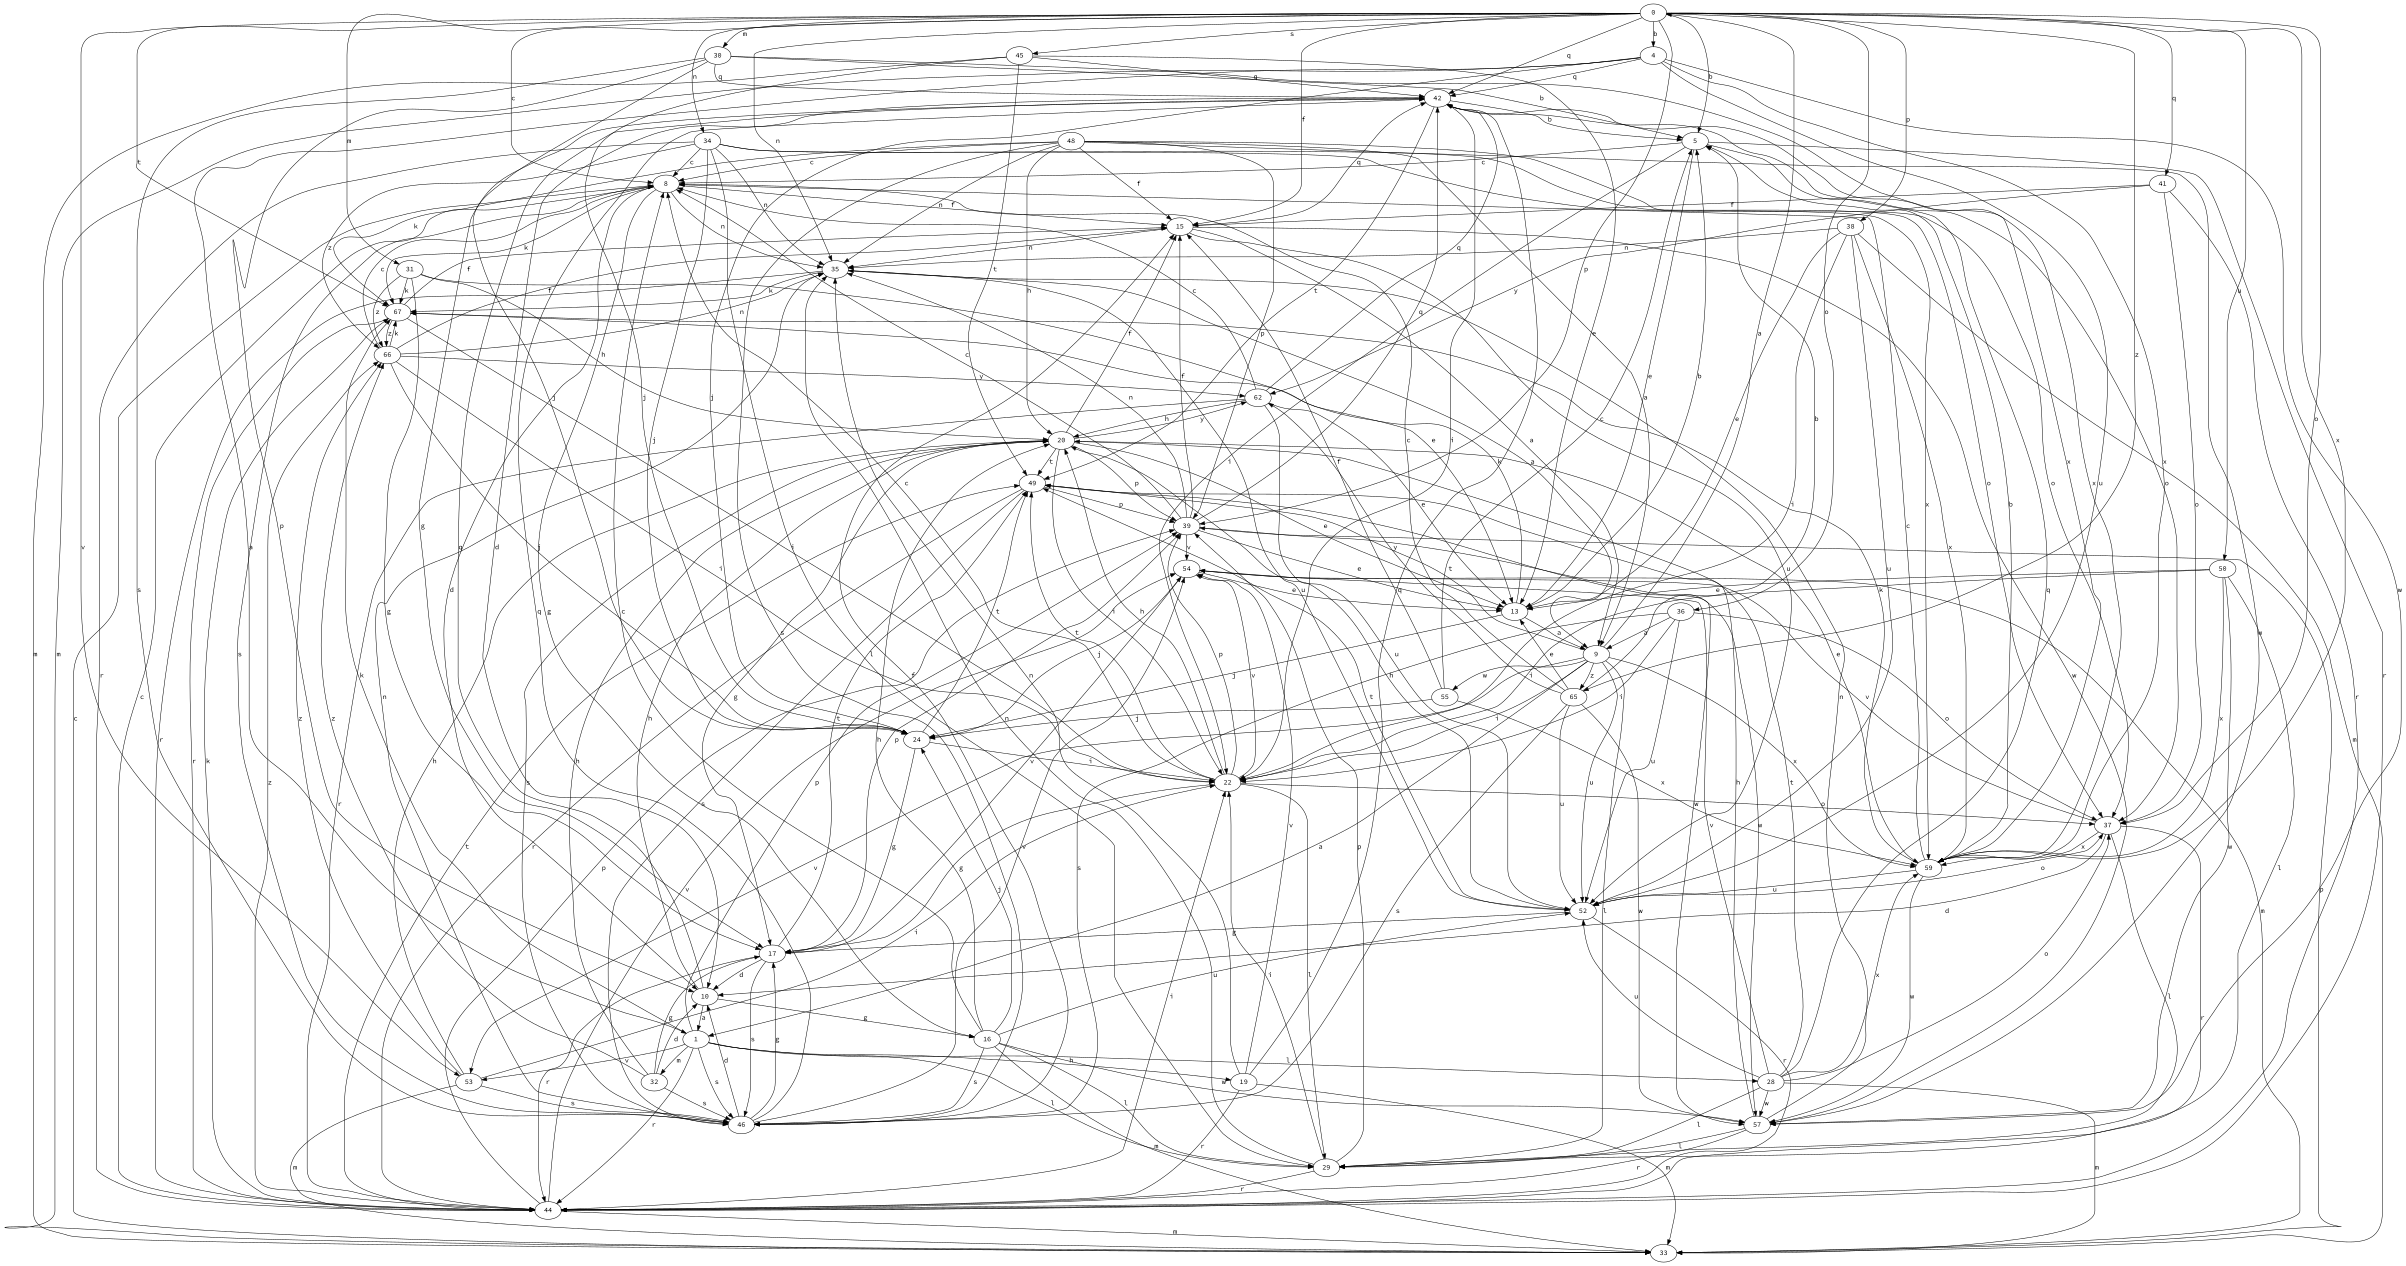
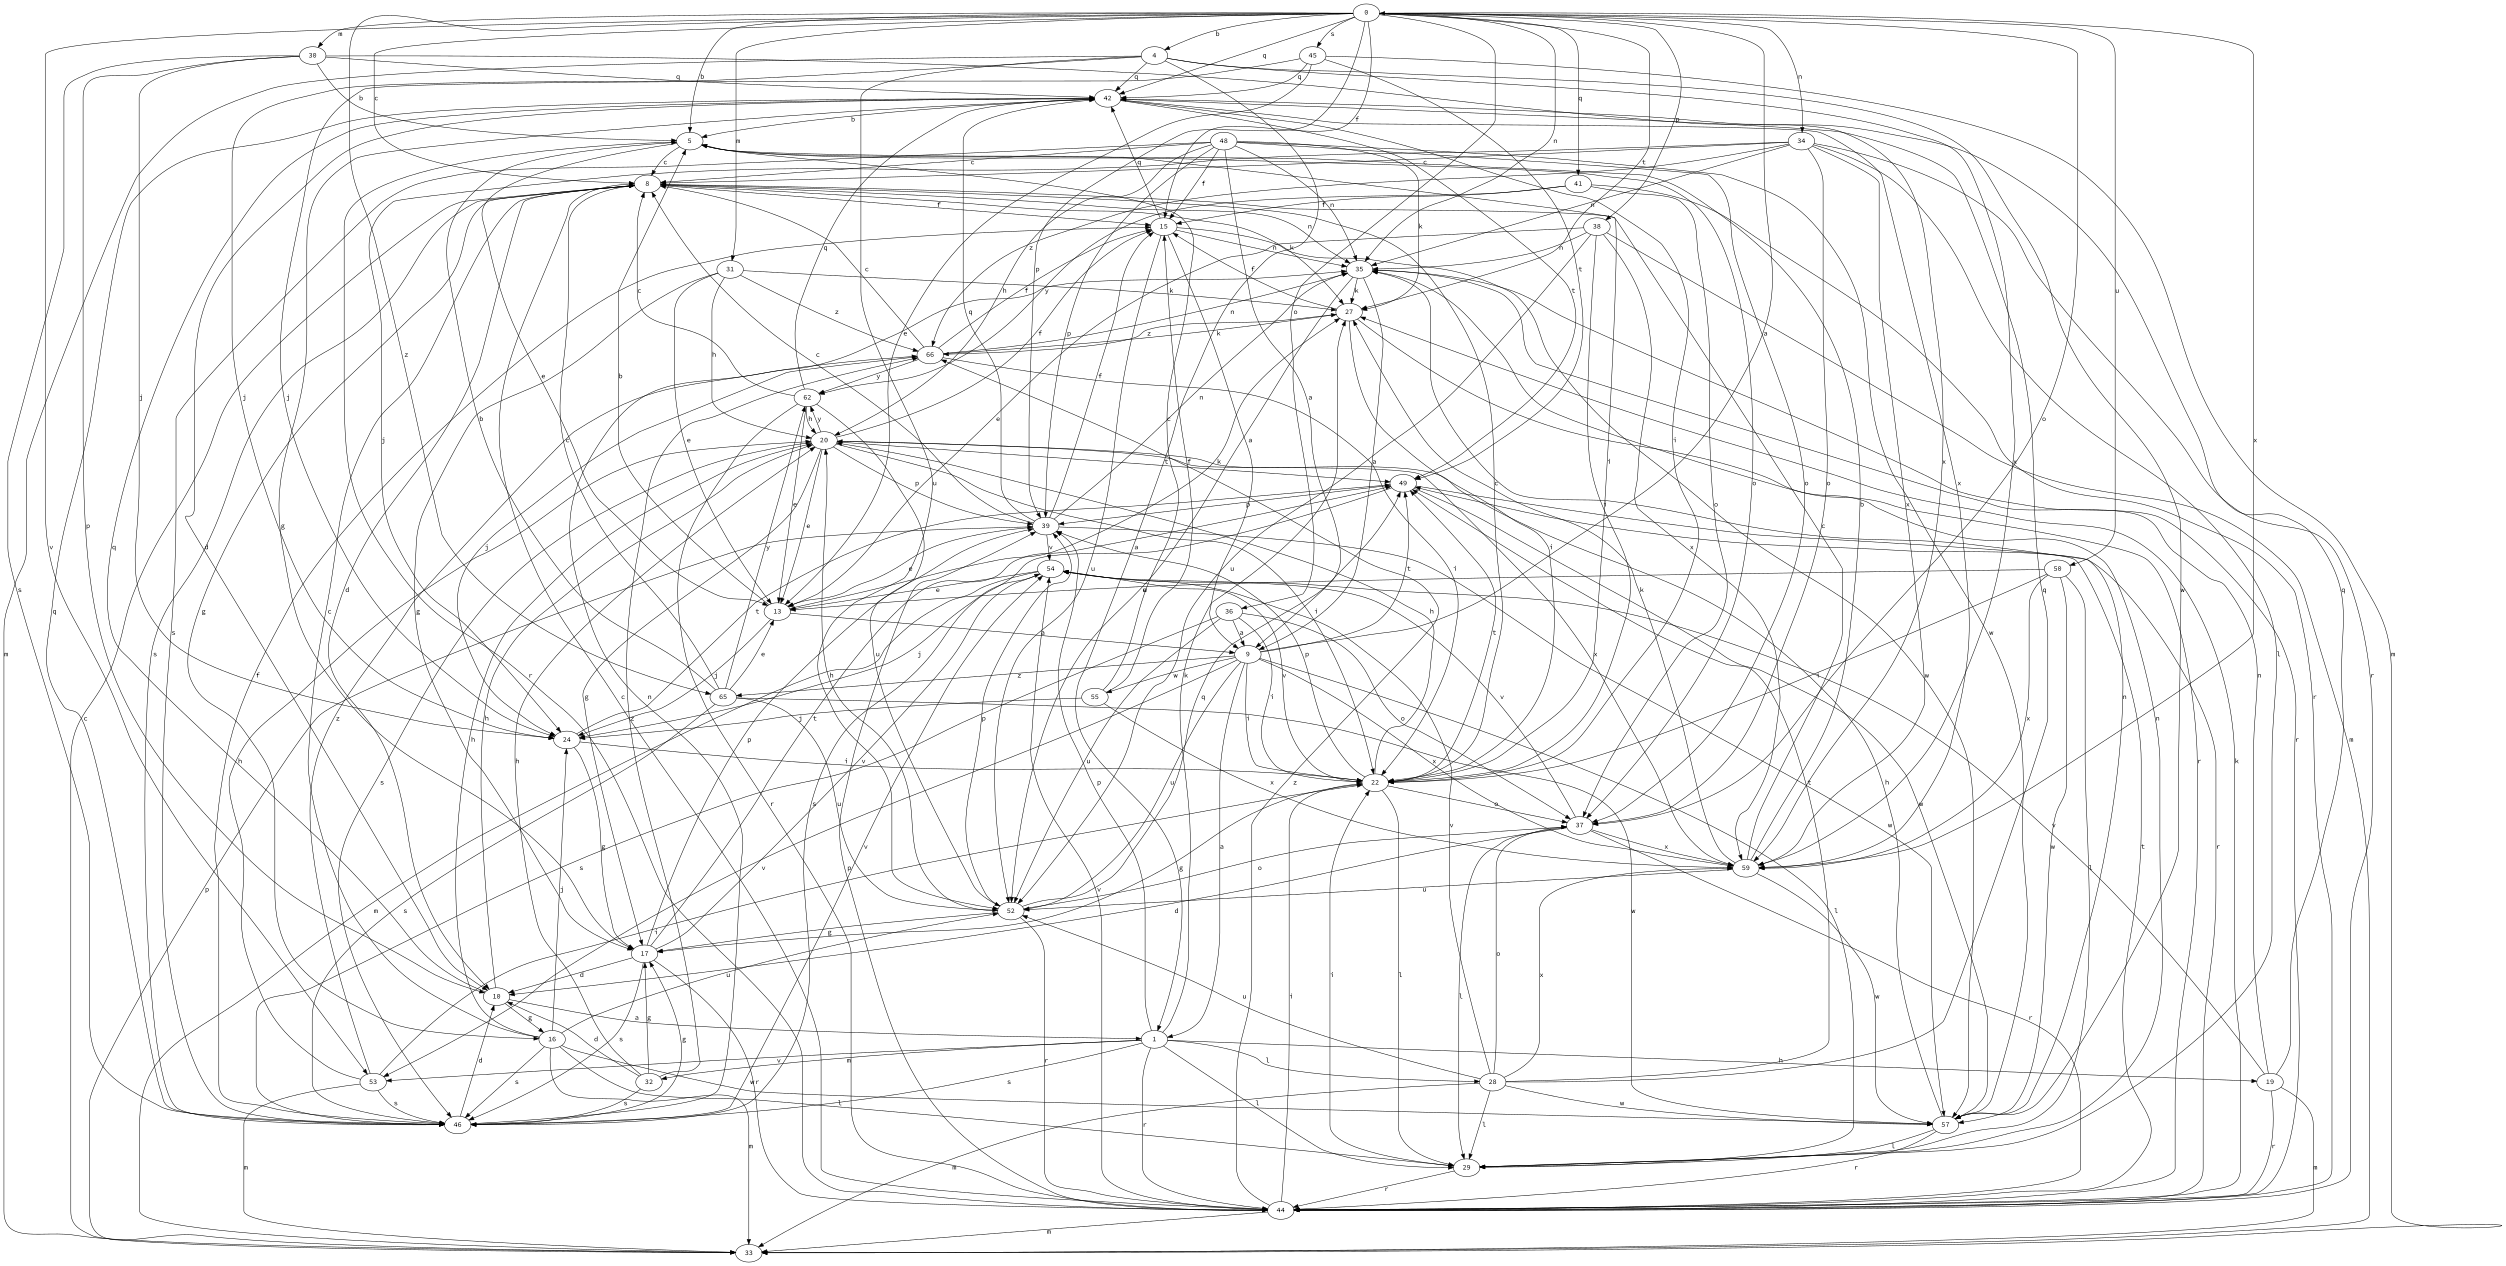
(398, 312) -> (1349, 312)
(1838, 654) -> (1596, 654)
(1371, 697) -> (1203, 697)
(1357, 828) -> (982, 709)
